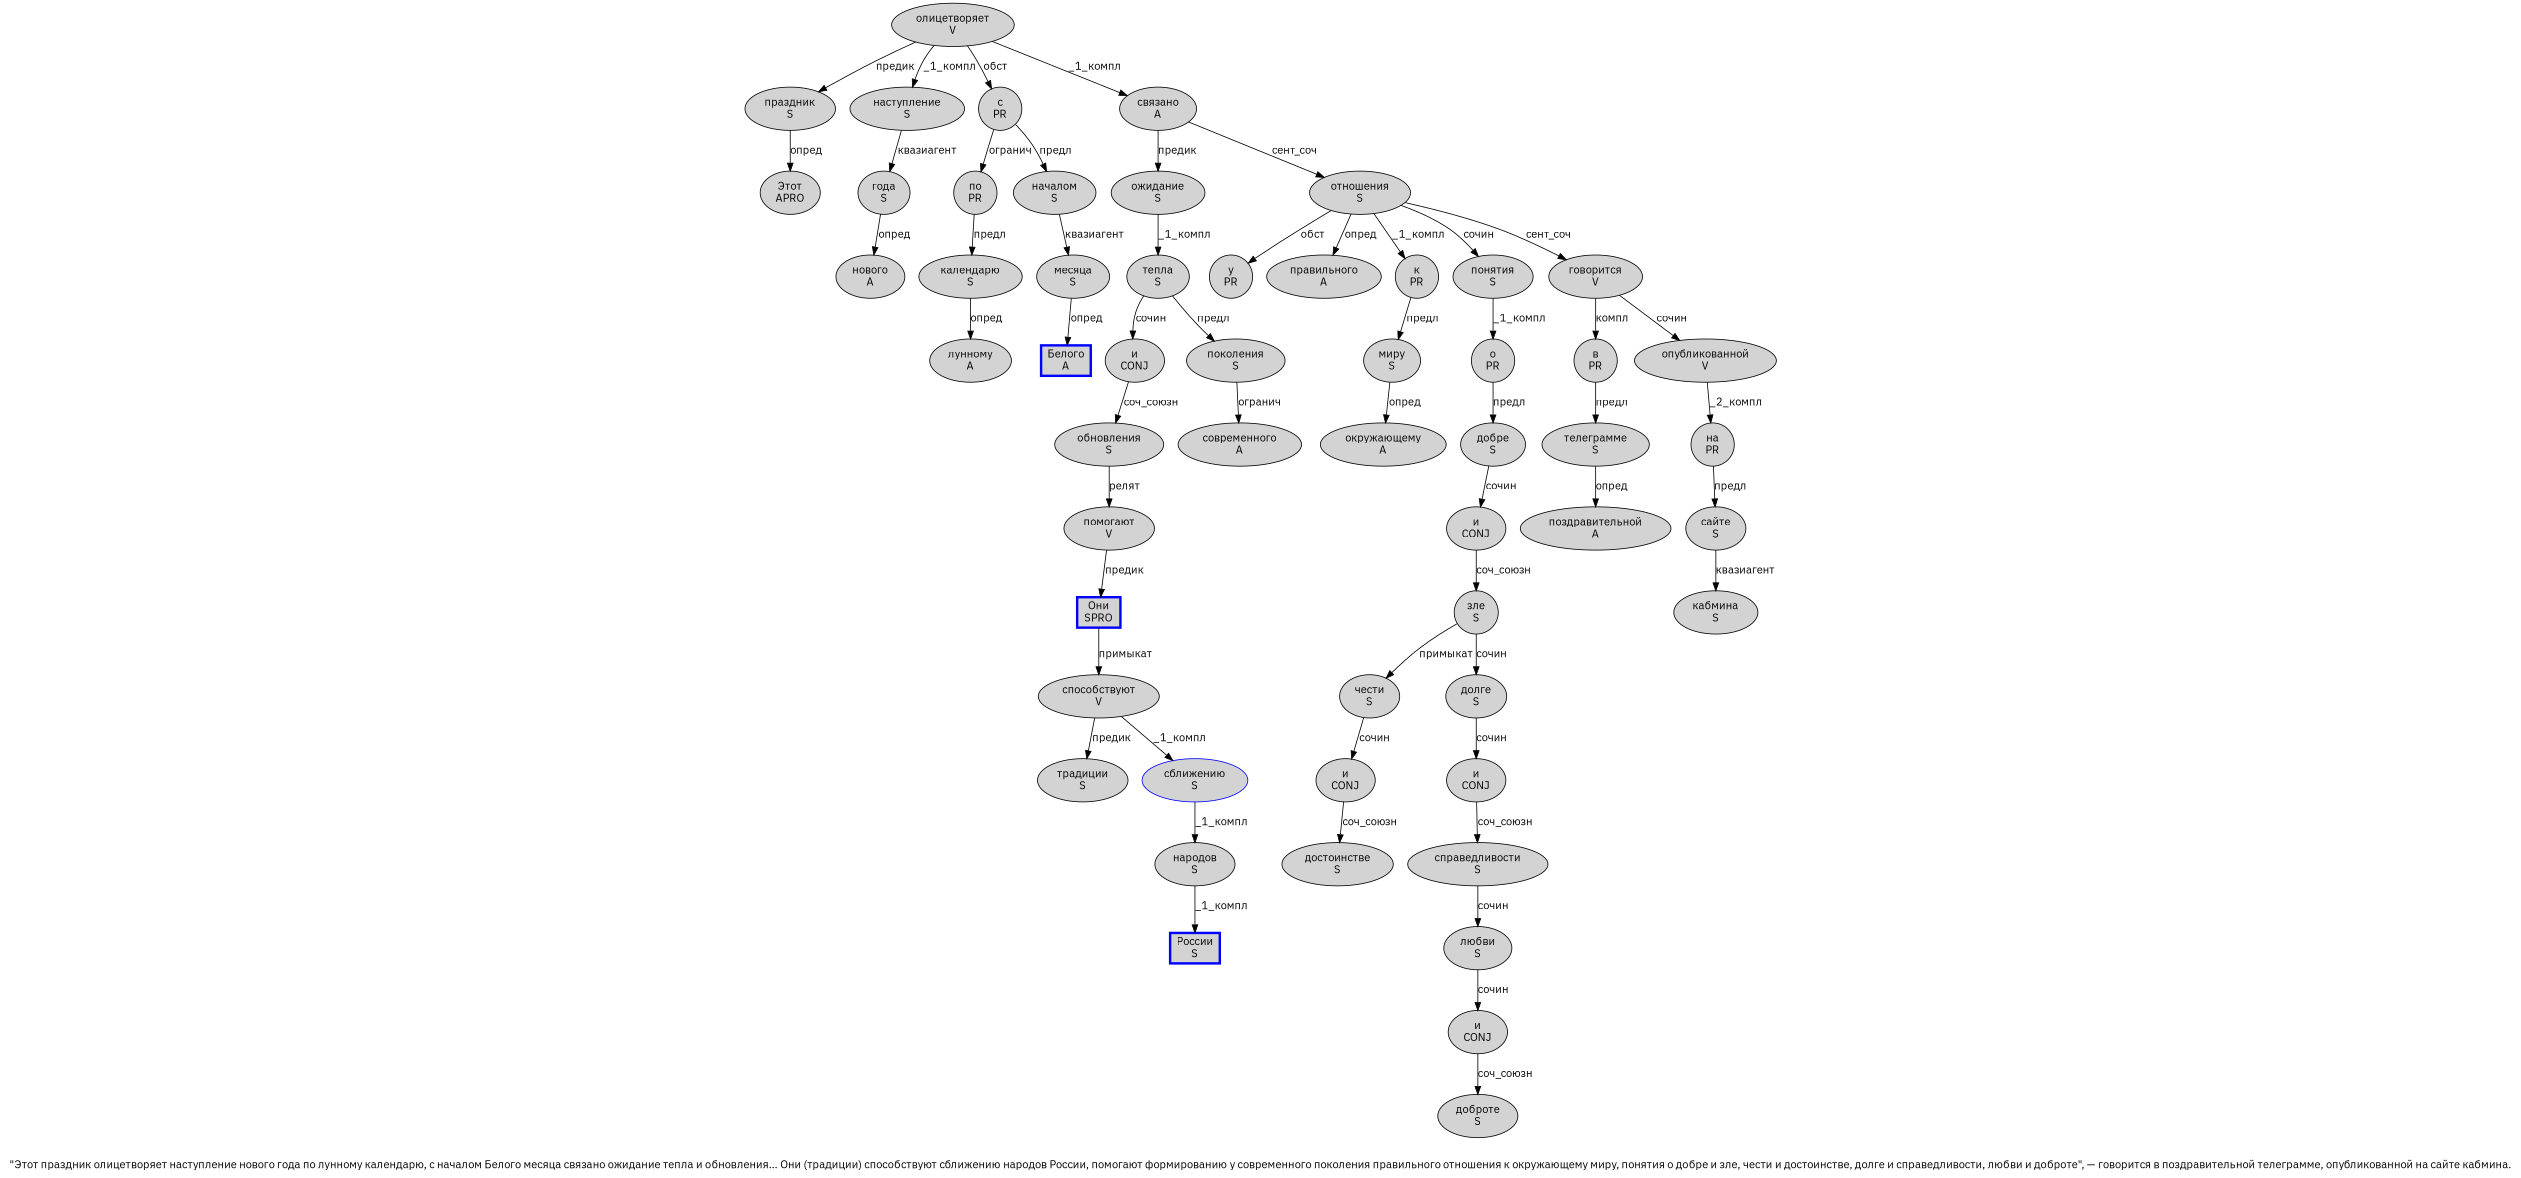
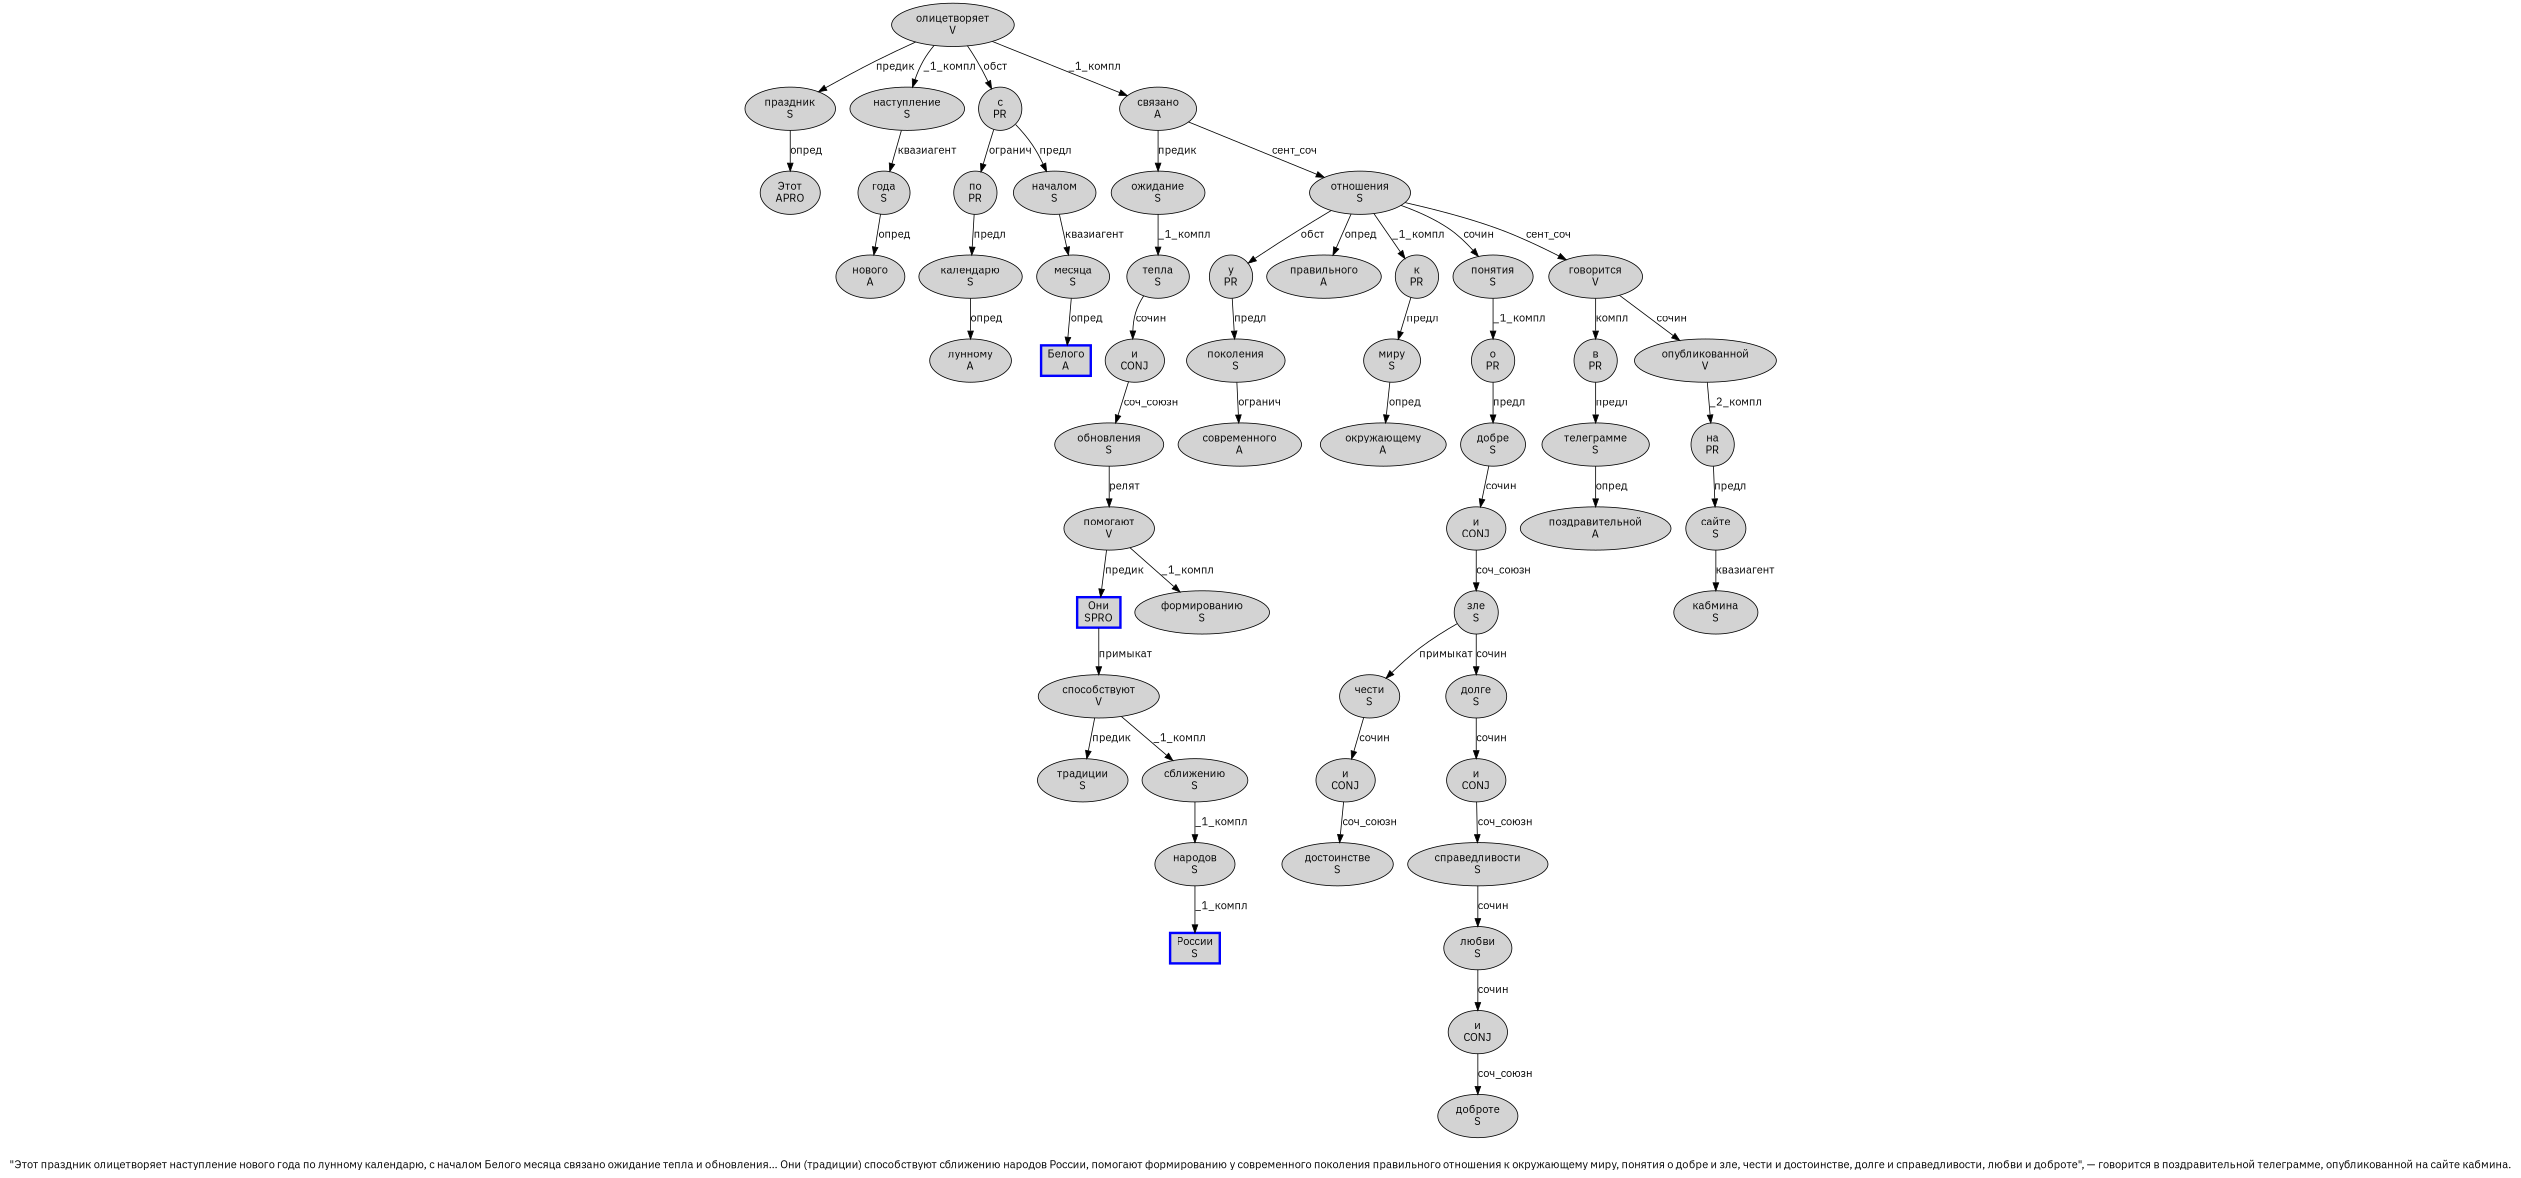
(1190, 316) -> (1233, 315)
none -> (1202, 612)
(1195, 780) -> (1195, 780)
